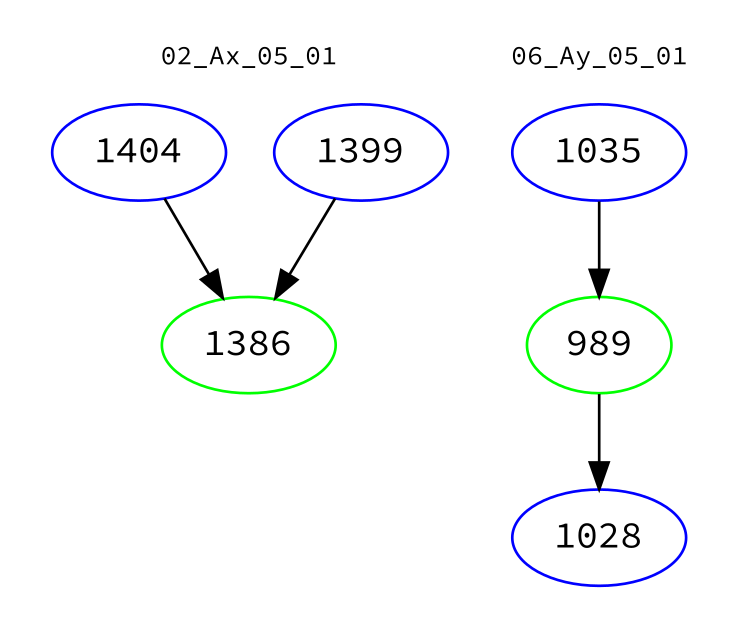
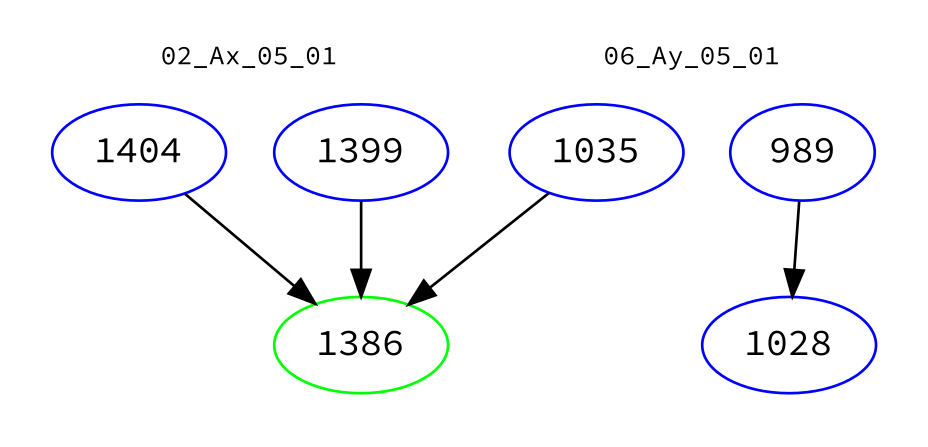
(599, 236) -> (507, 226)
(599, 345) -> (802, 152)
